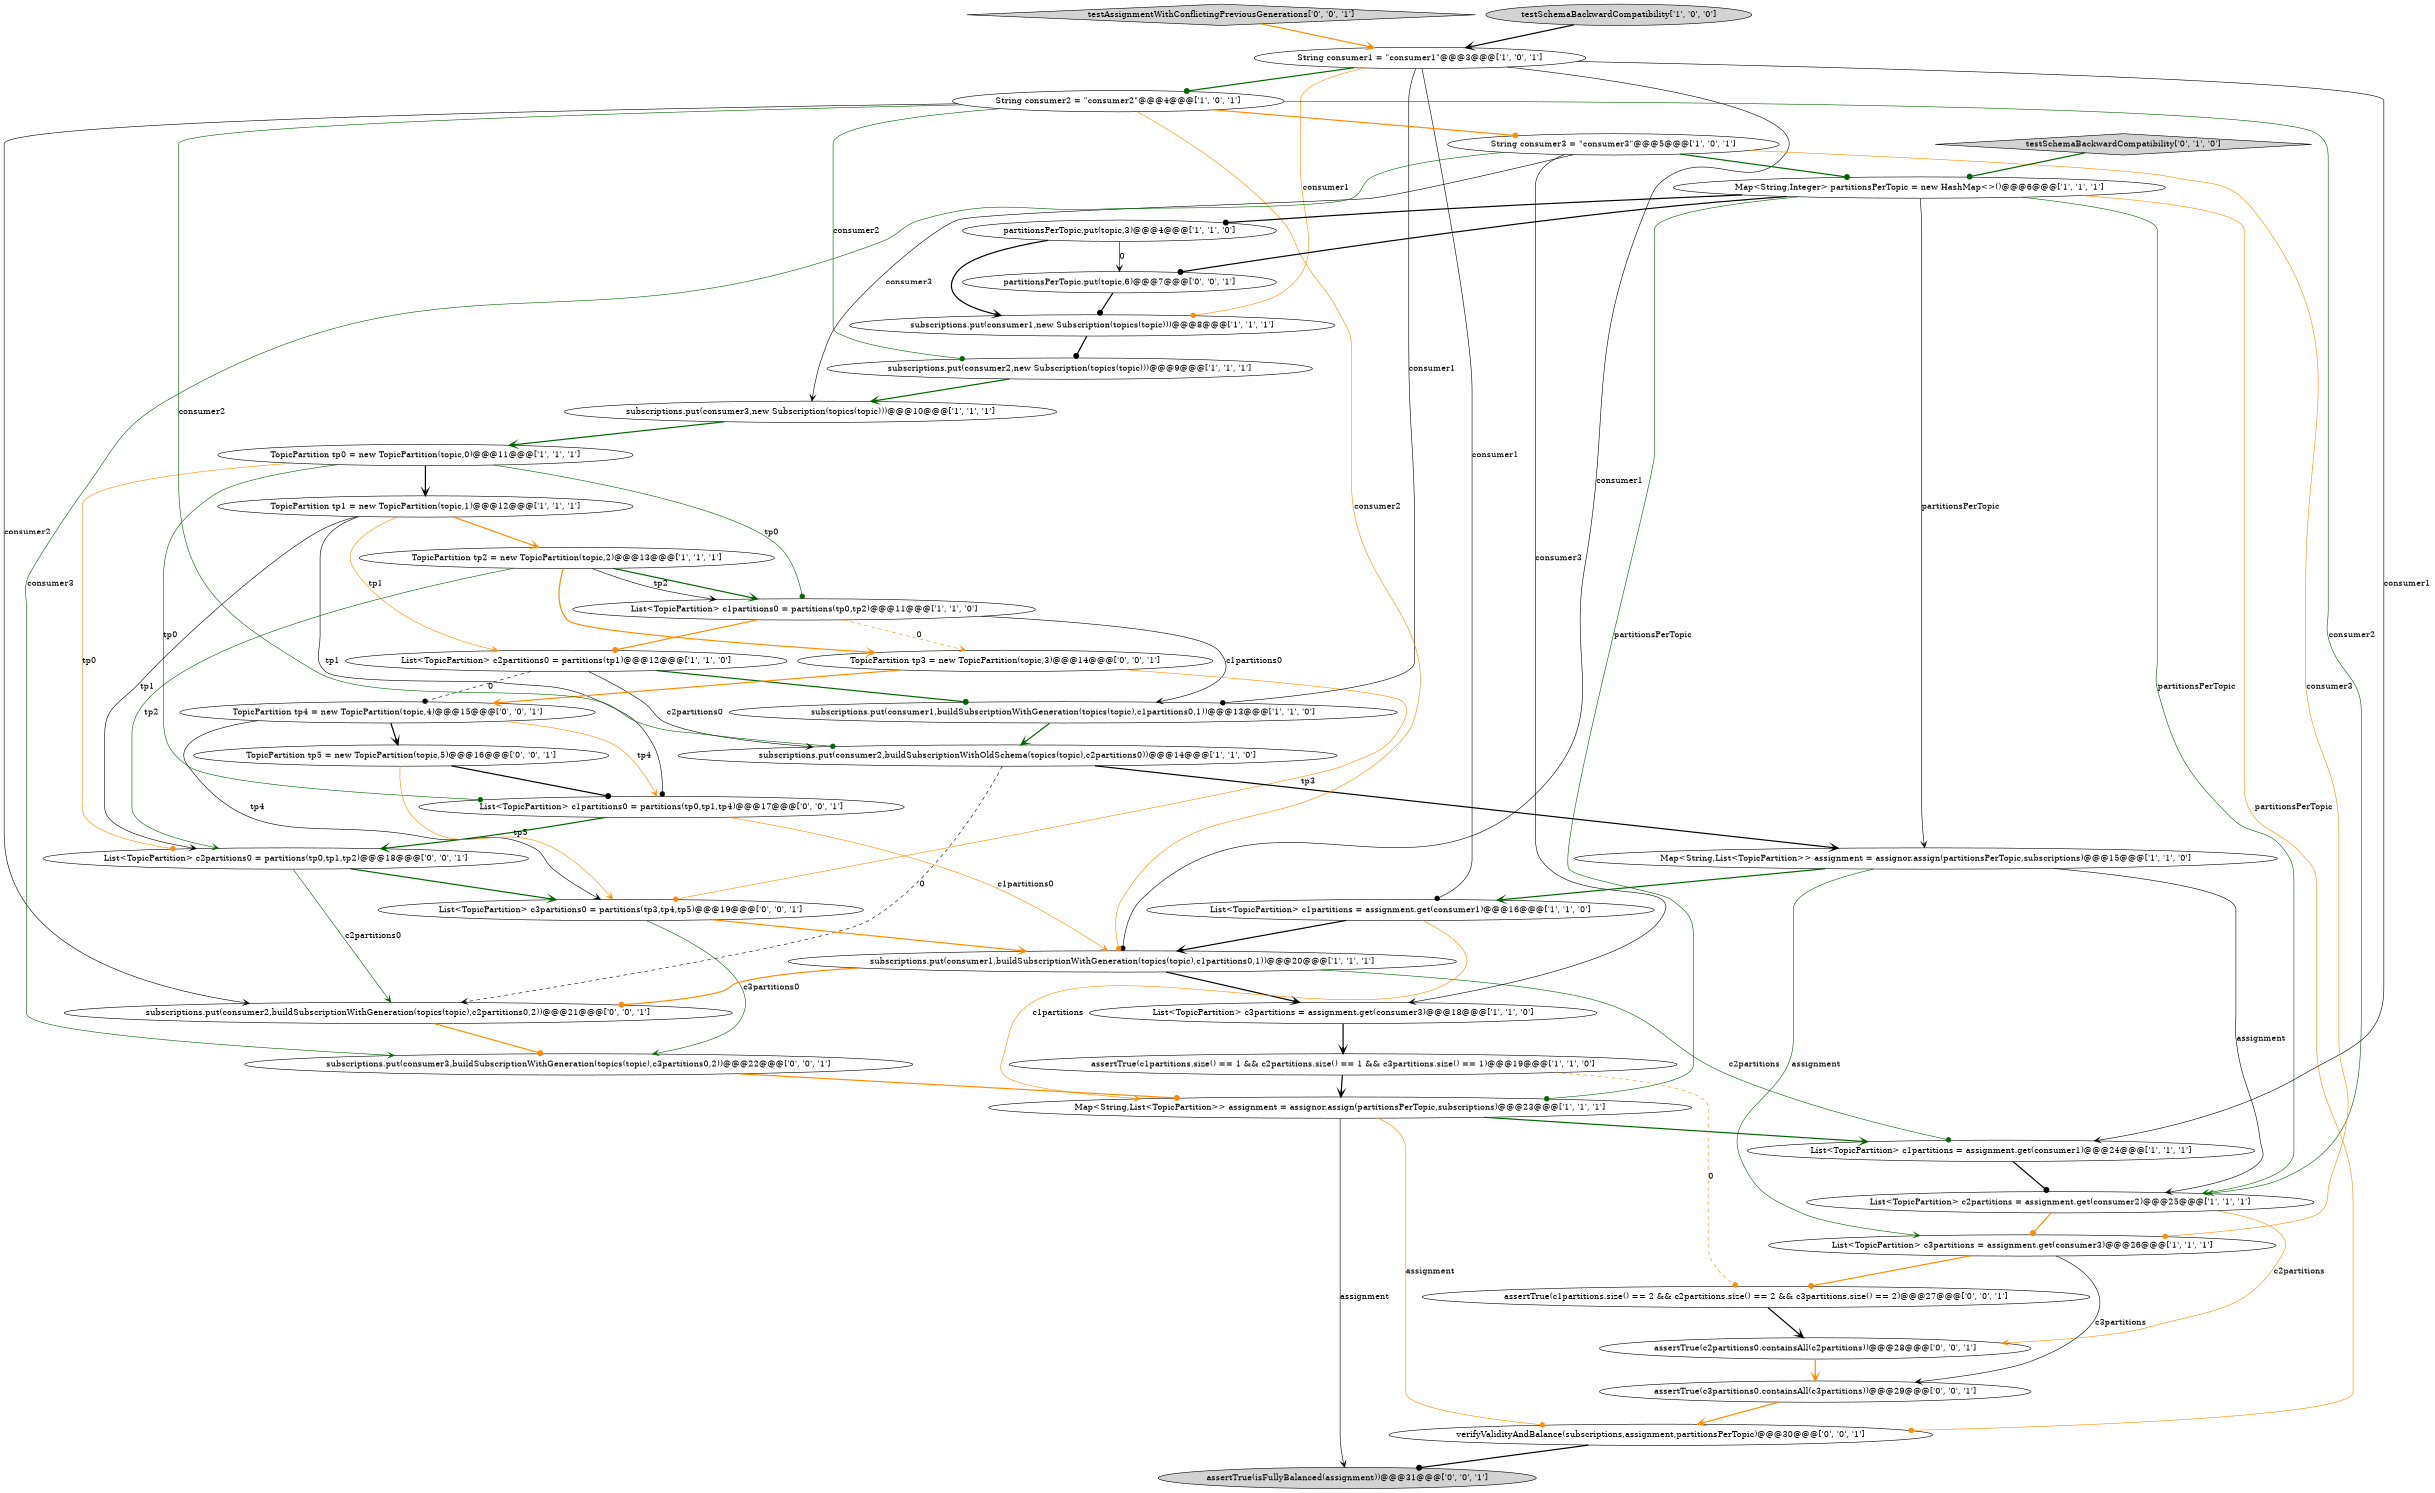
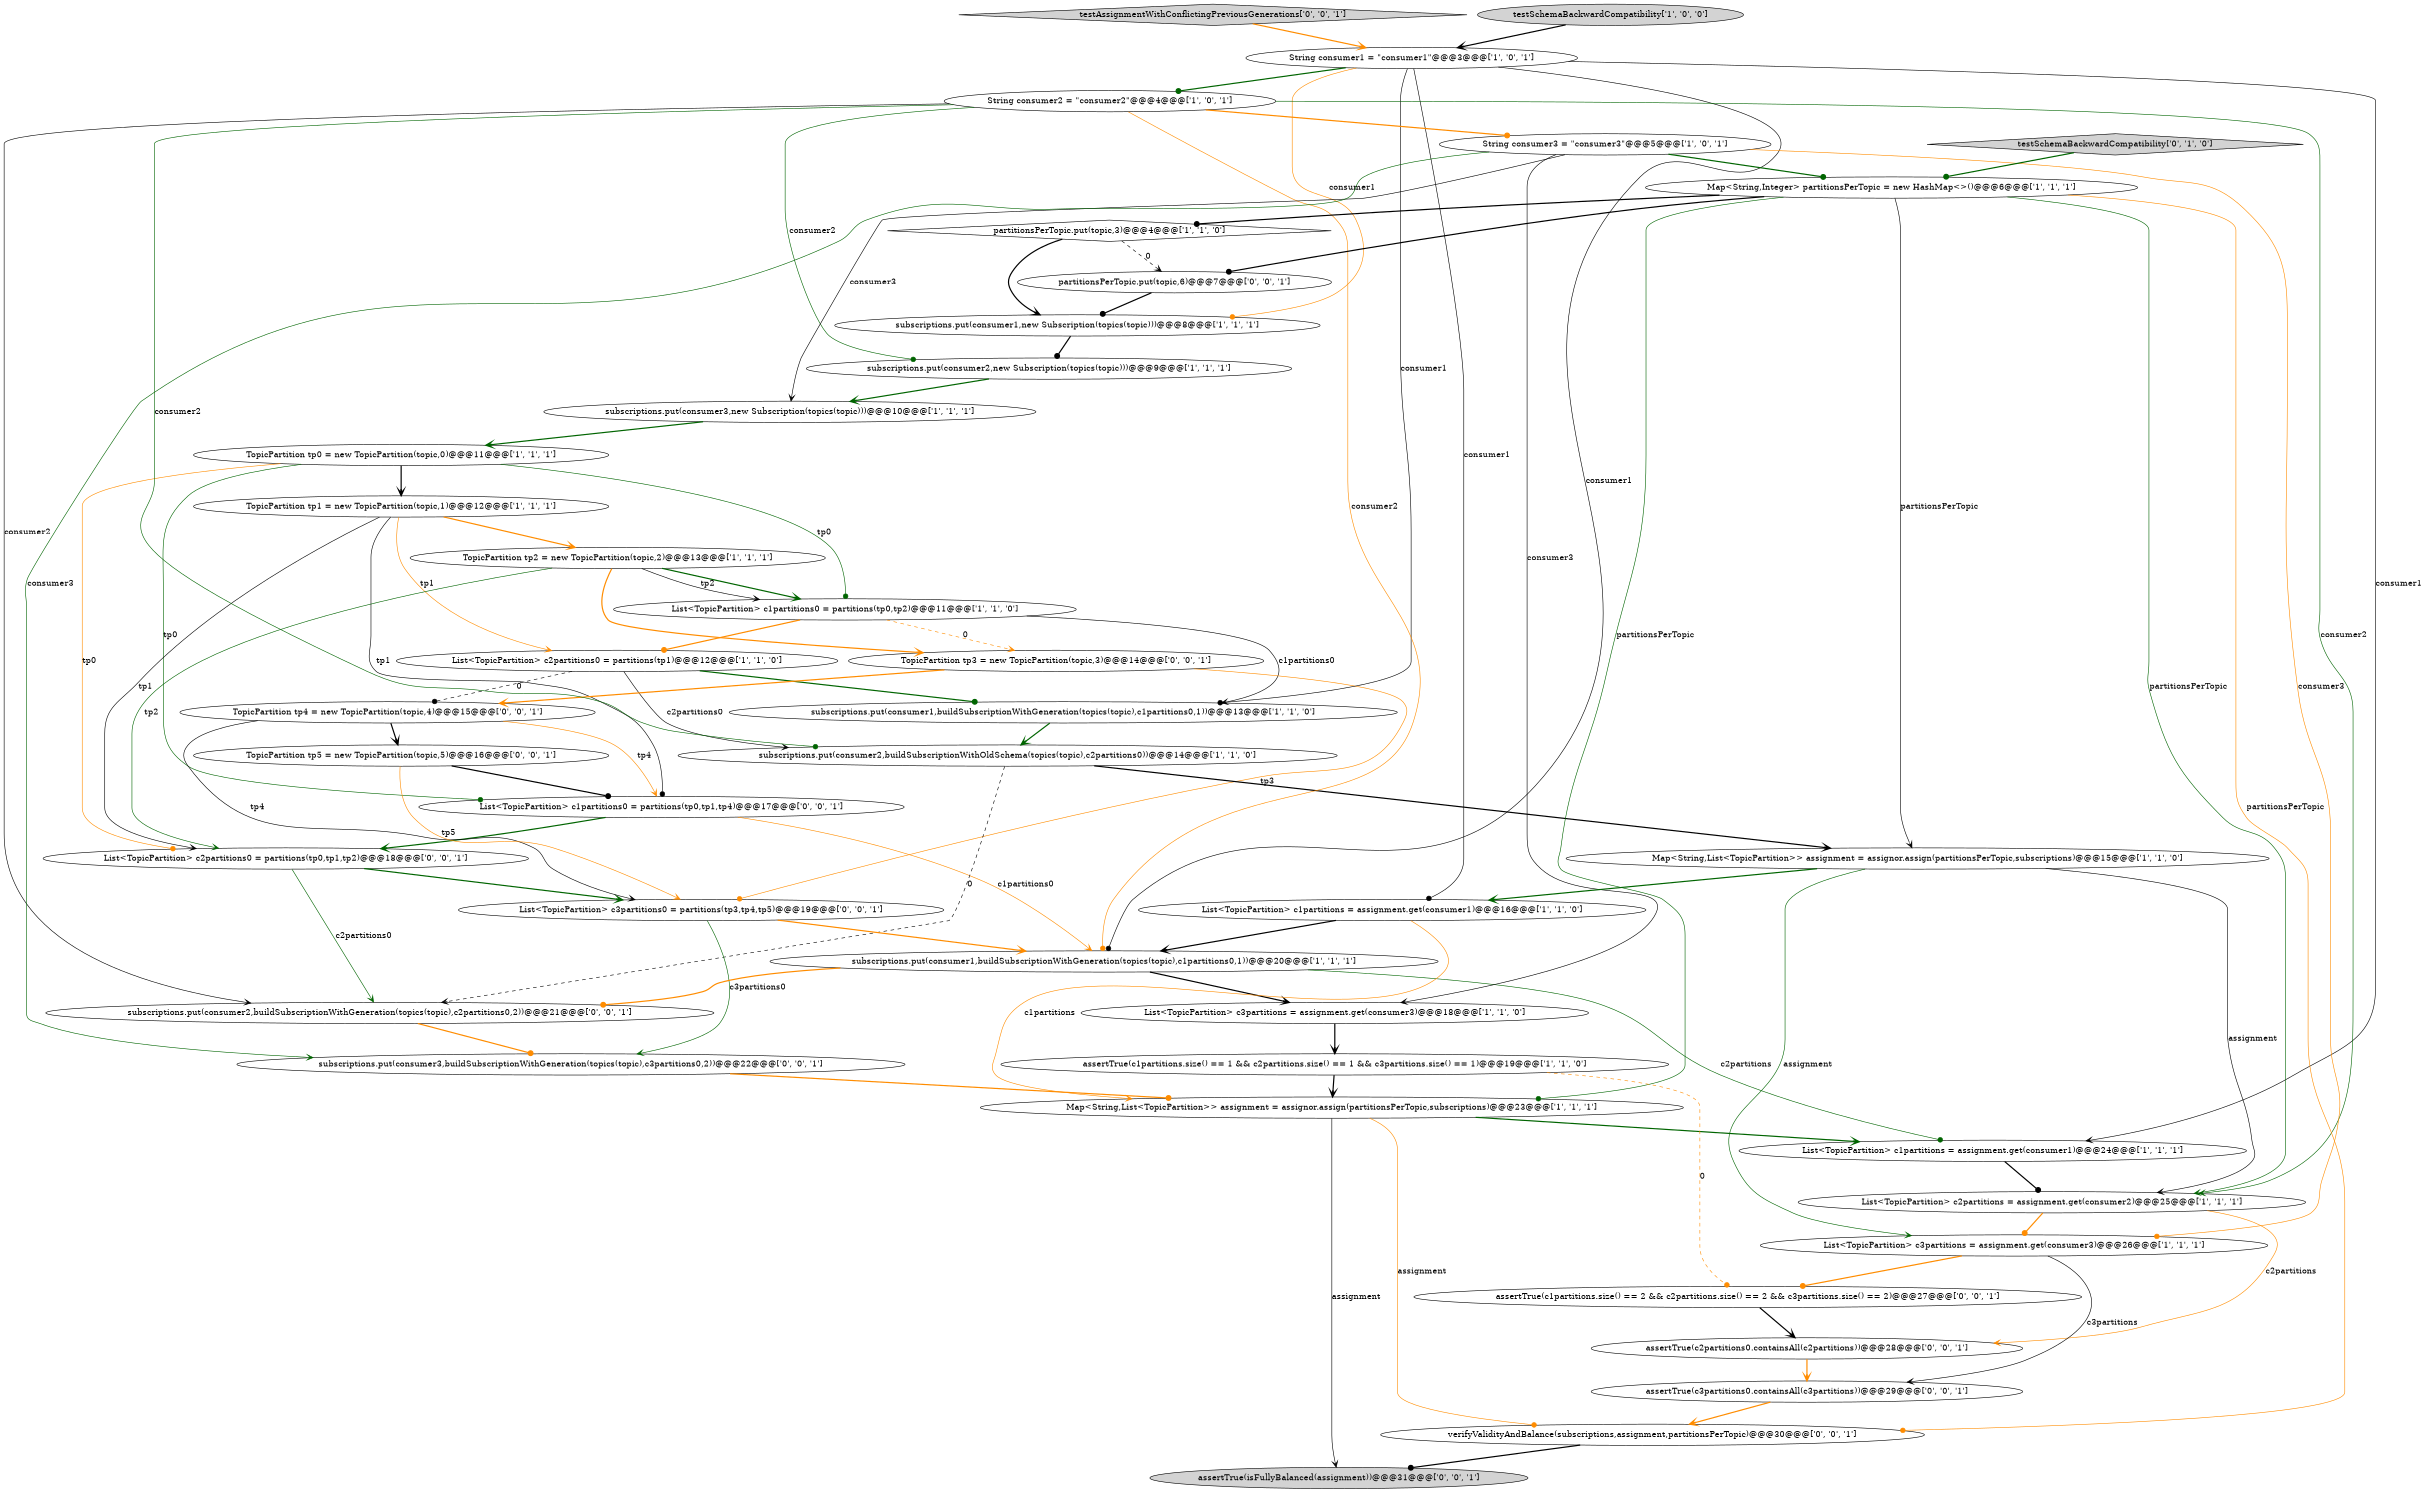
(1119, 231) -> (1109, 231)
(1119, 254) -> (1139, 254)
